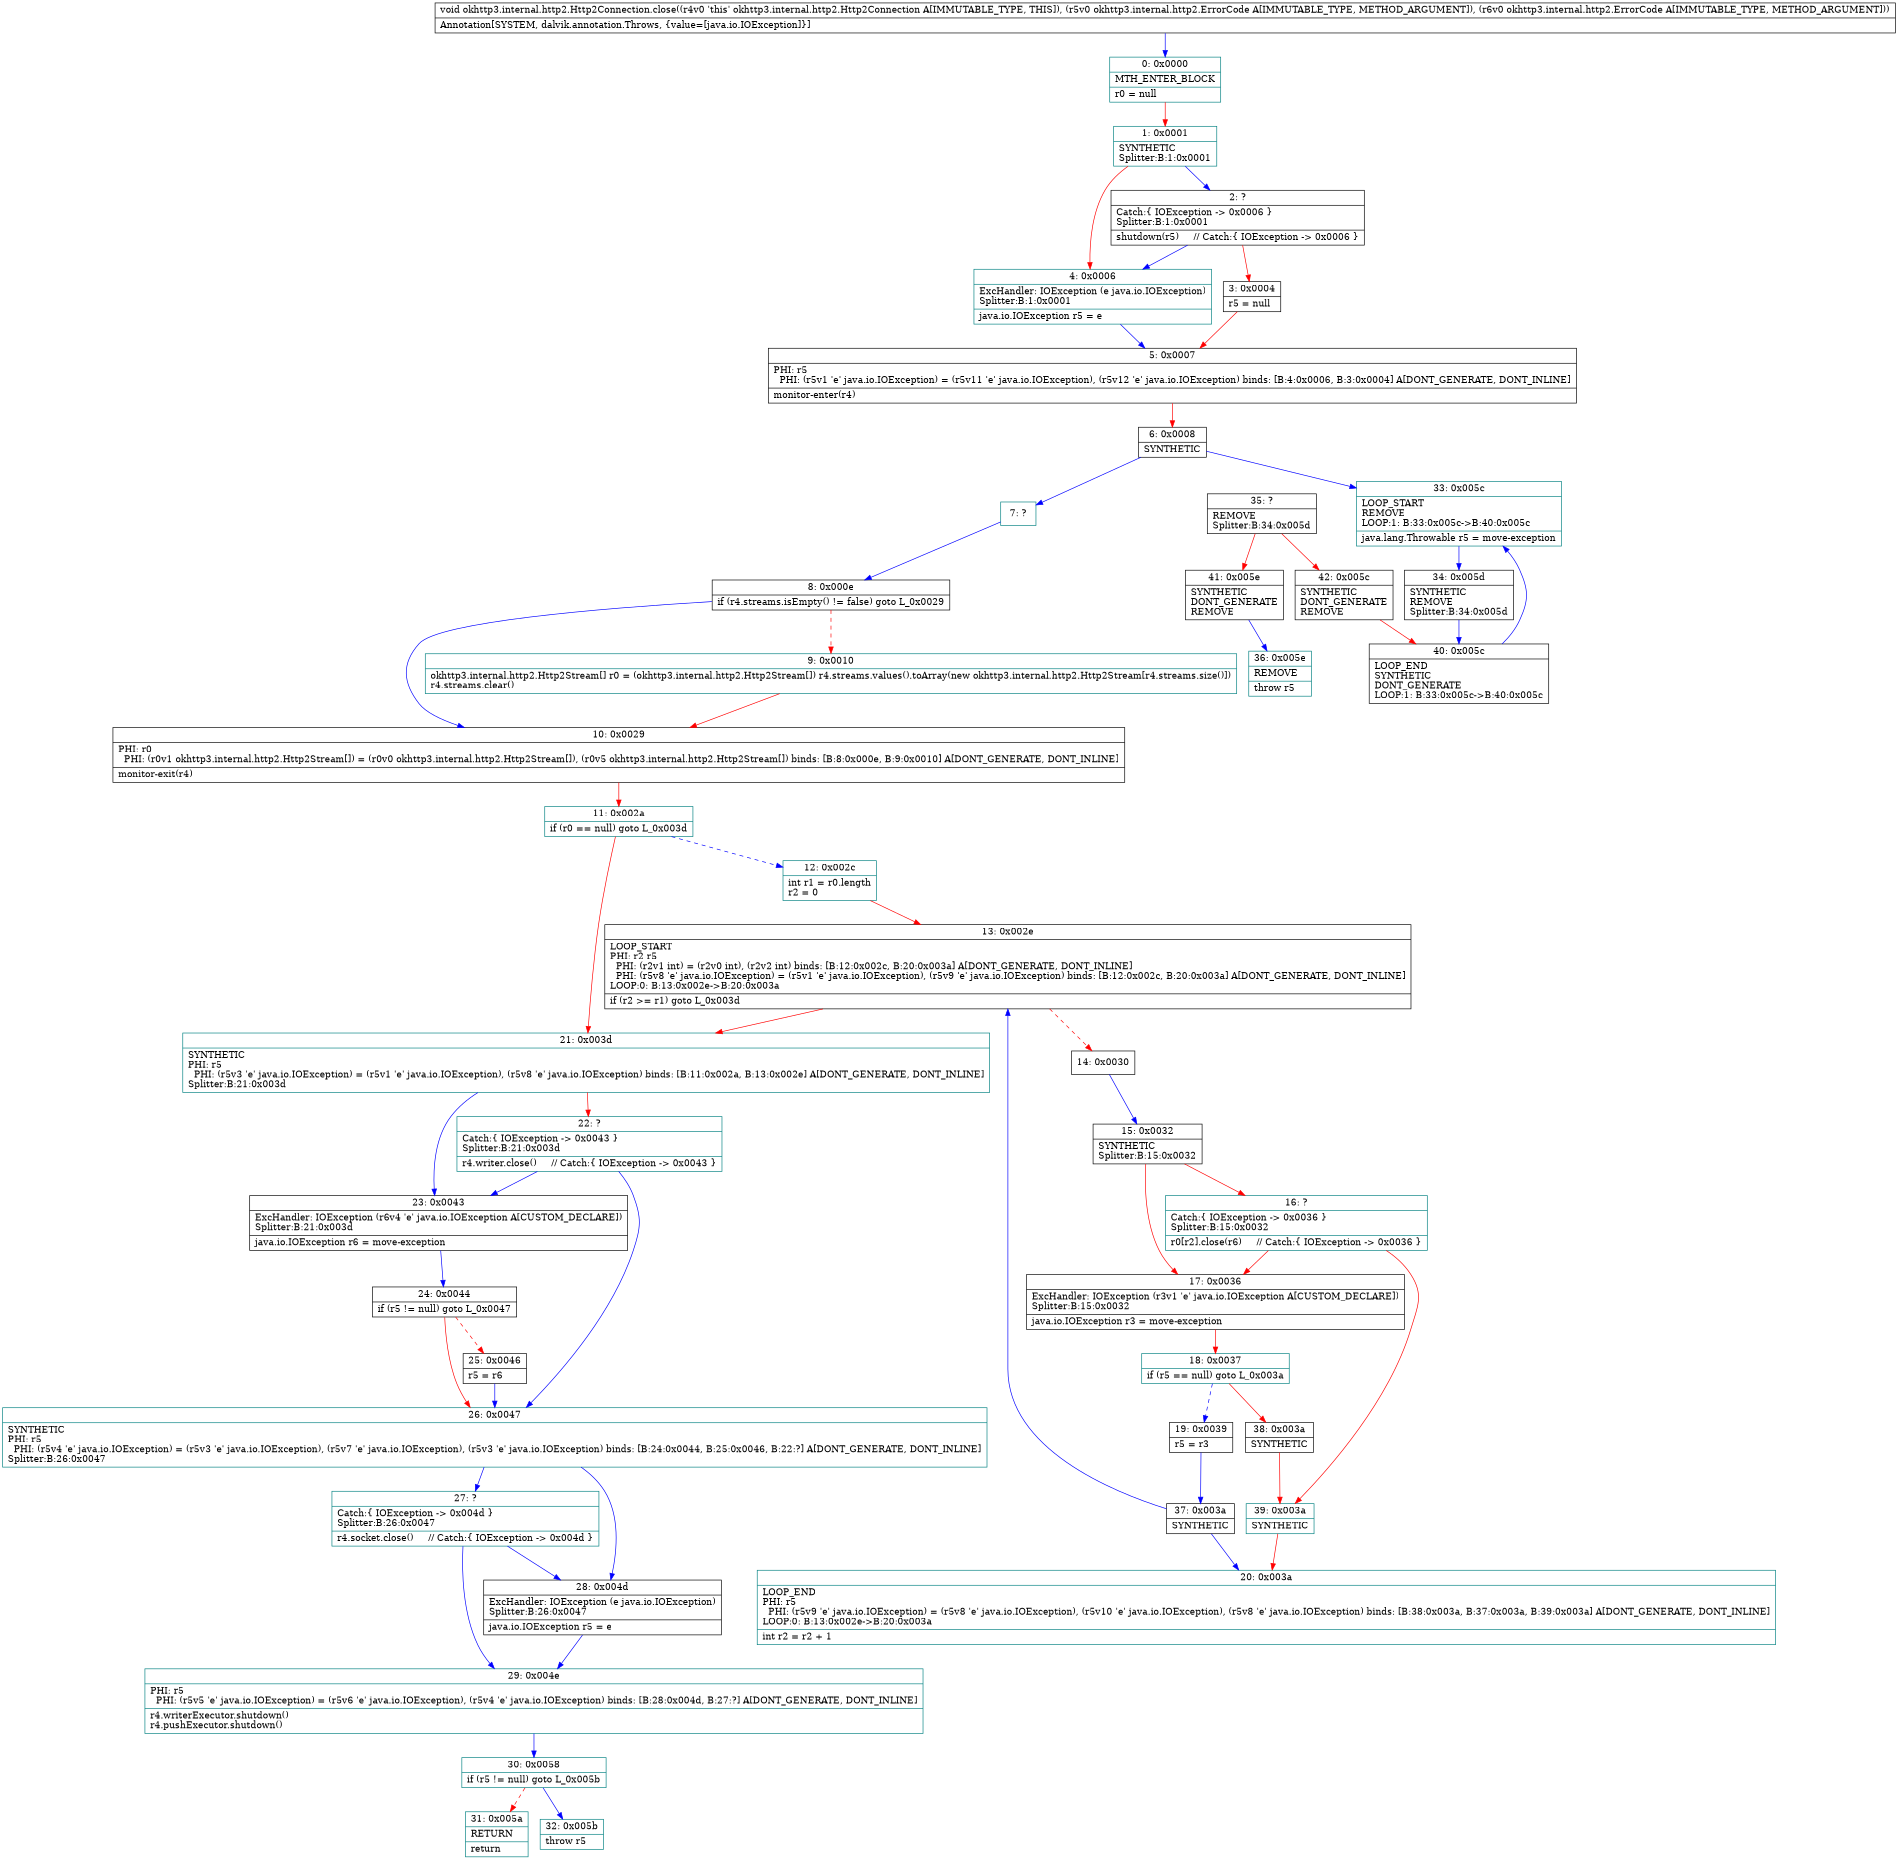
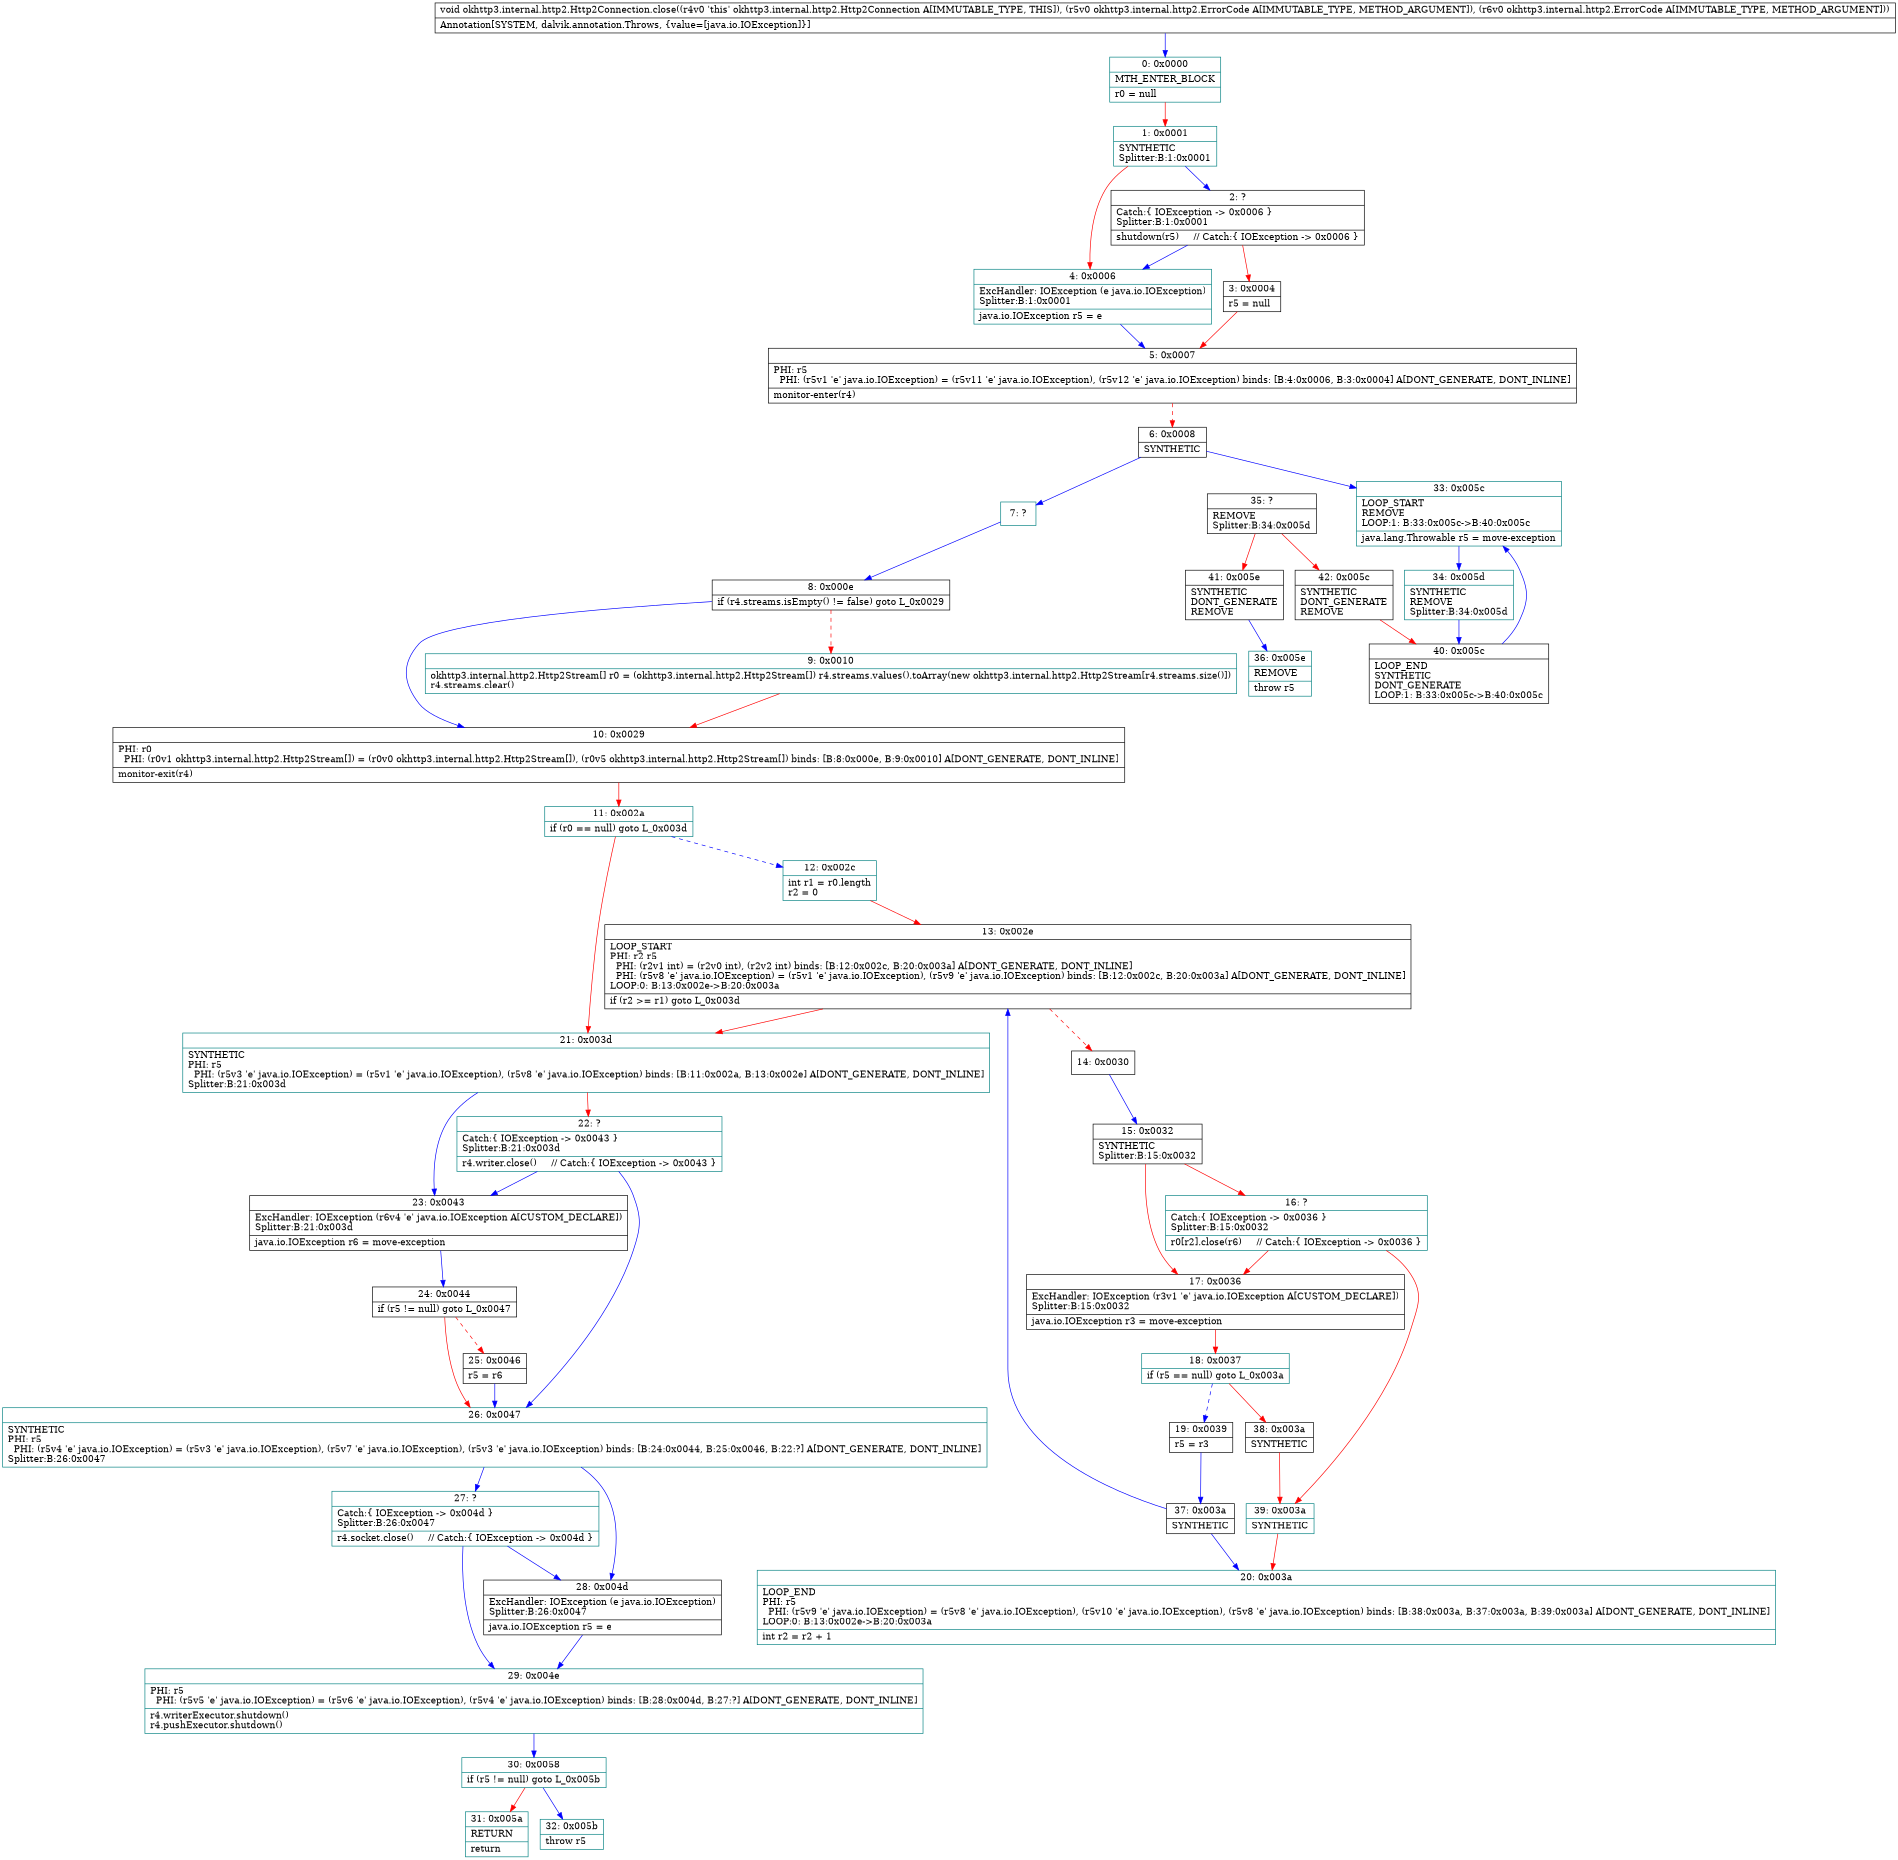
(1172, 412) -> (1172, 412)
(1459, 595) -> (1459, 595)
(519, 1797) -> (519, 1797)
